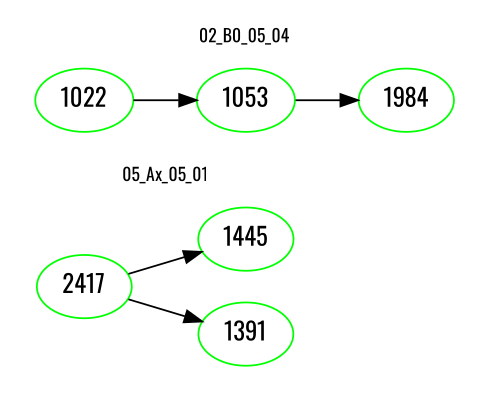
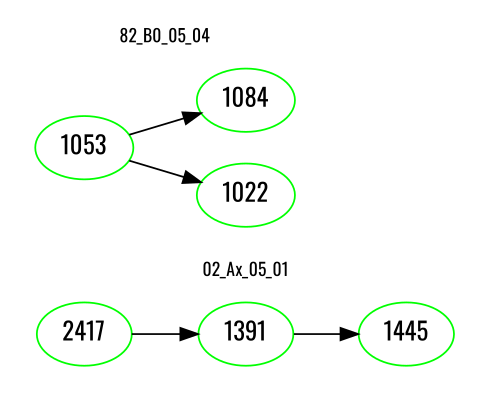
(245, 38) -> (165, 38)
(156, 100) -> (157, 169)
(406, 100) -> (246, 100)
(165, 177) -> (246, 272)
(156, 265) -> (317, 334)
